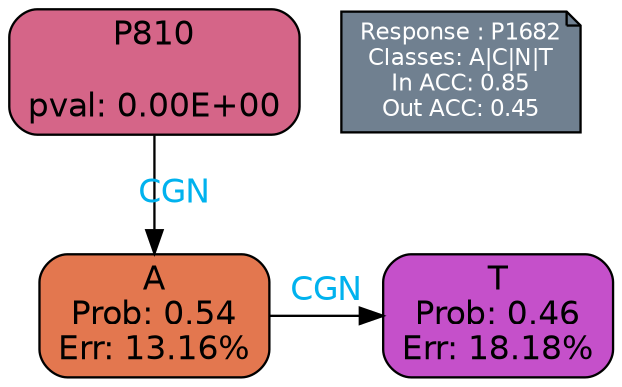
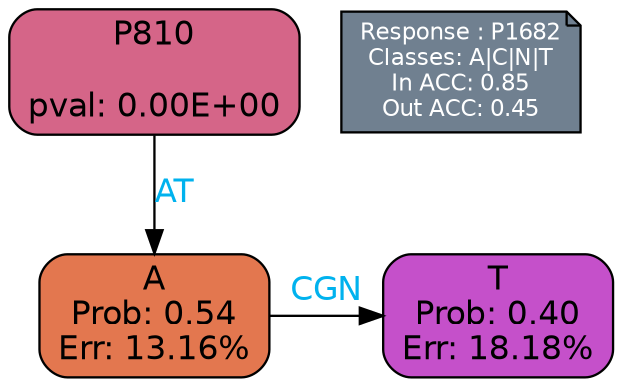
(174, 194) -> (174, 194)
(498, 316) -> (498, 316)
